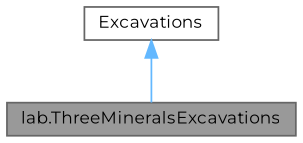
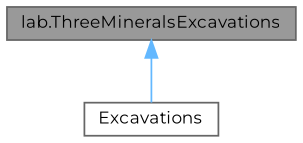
(151, 80) -> (151, 80)
